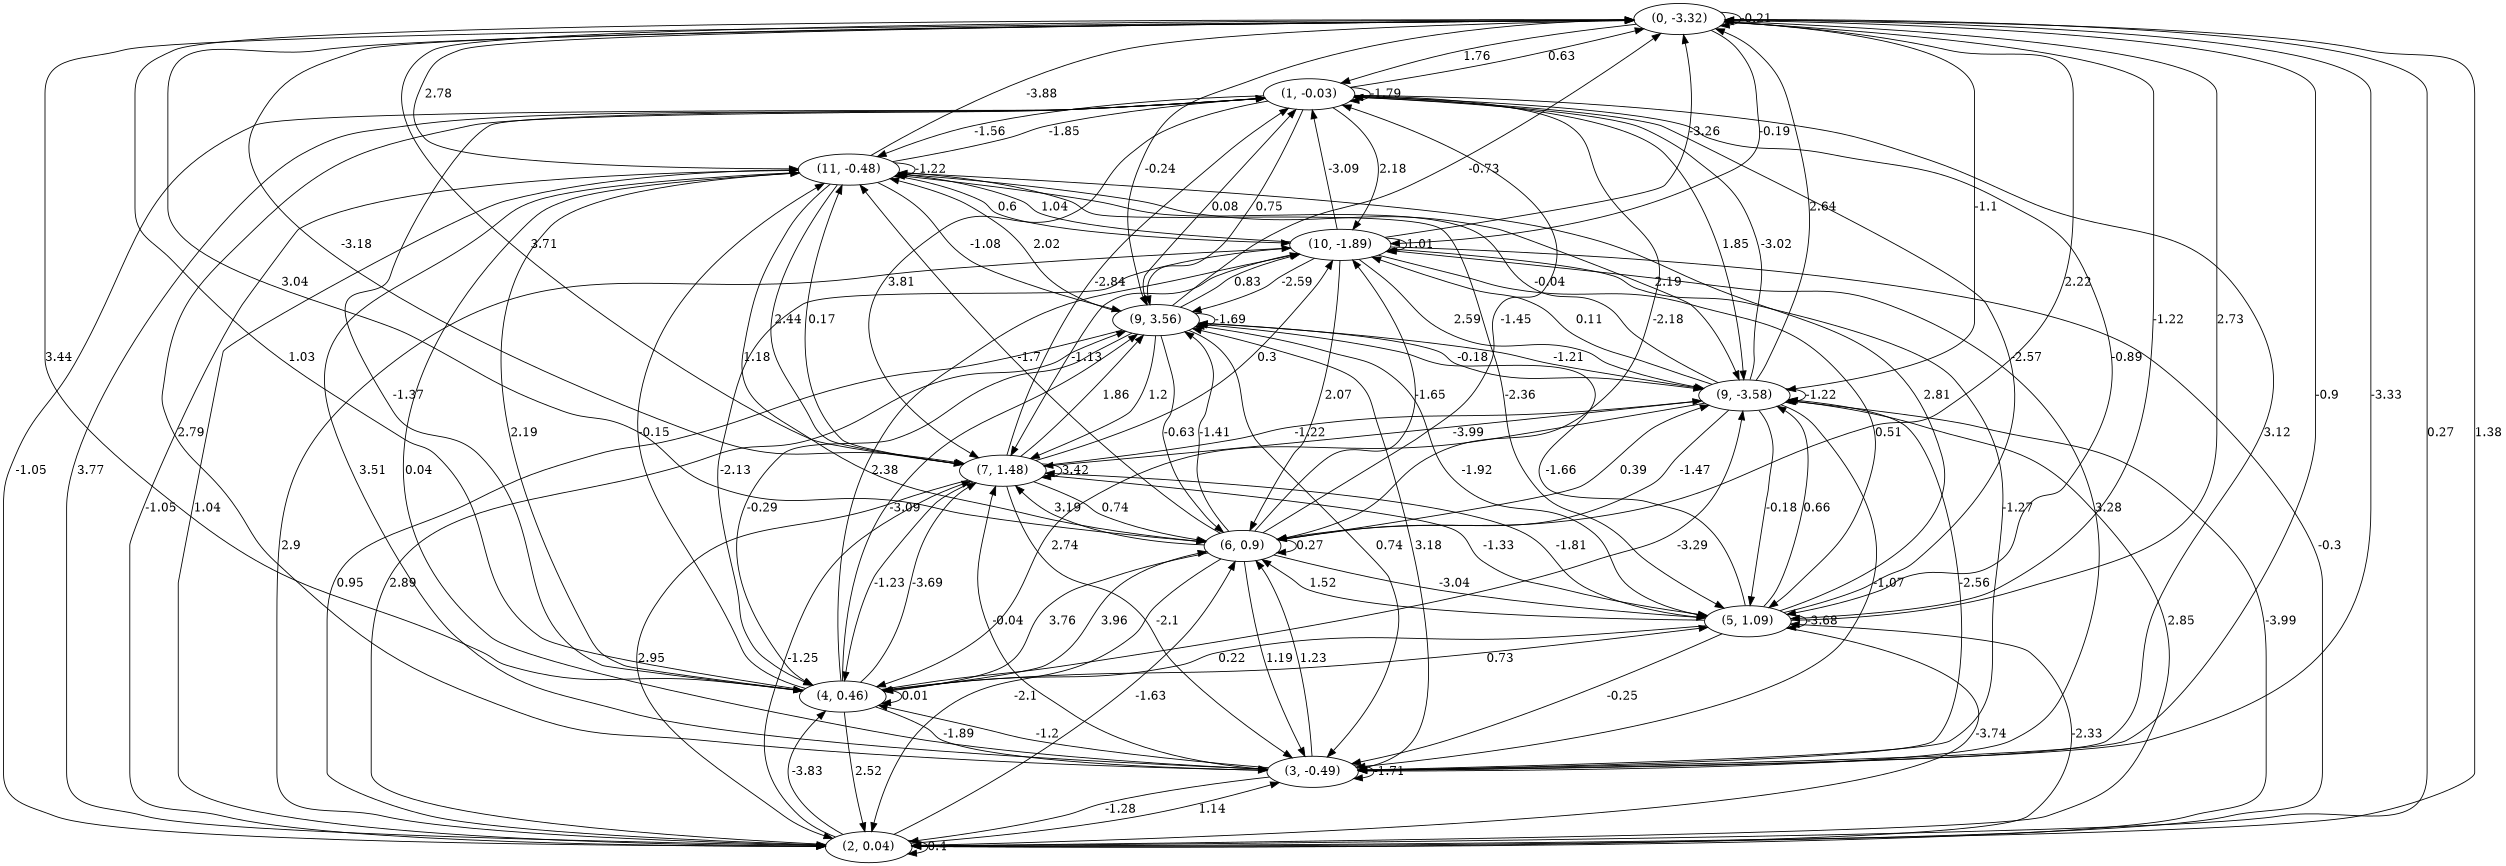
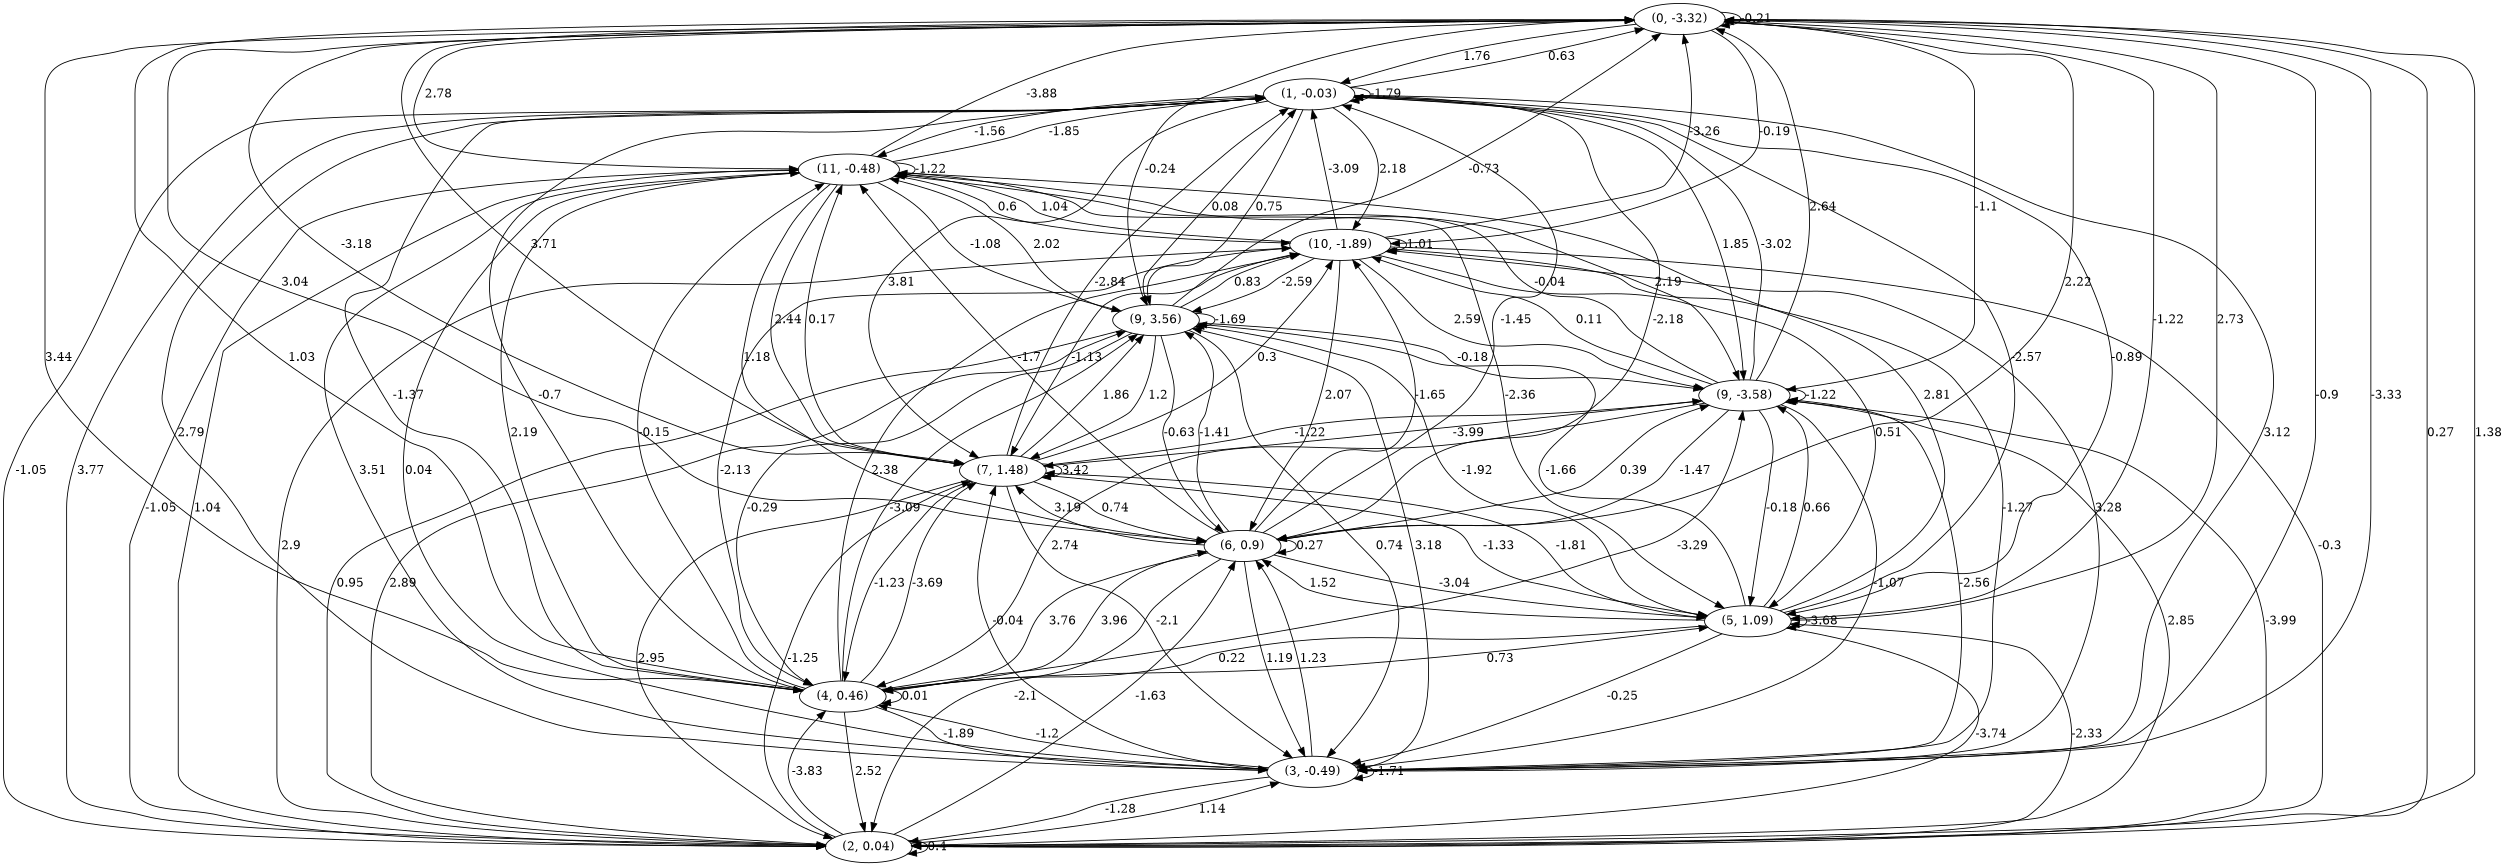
none -> (579, 172)
(1457, 346) -> none
